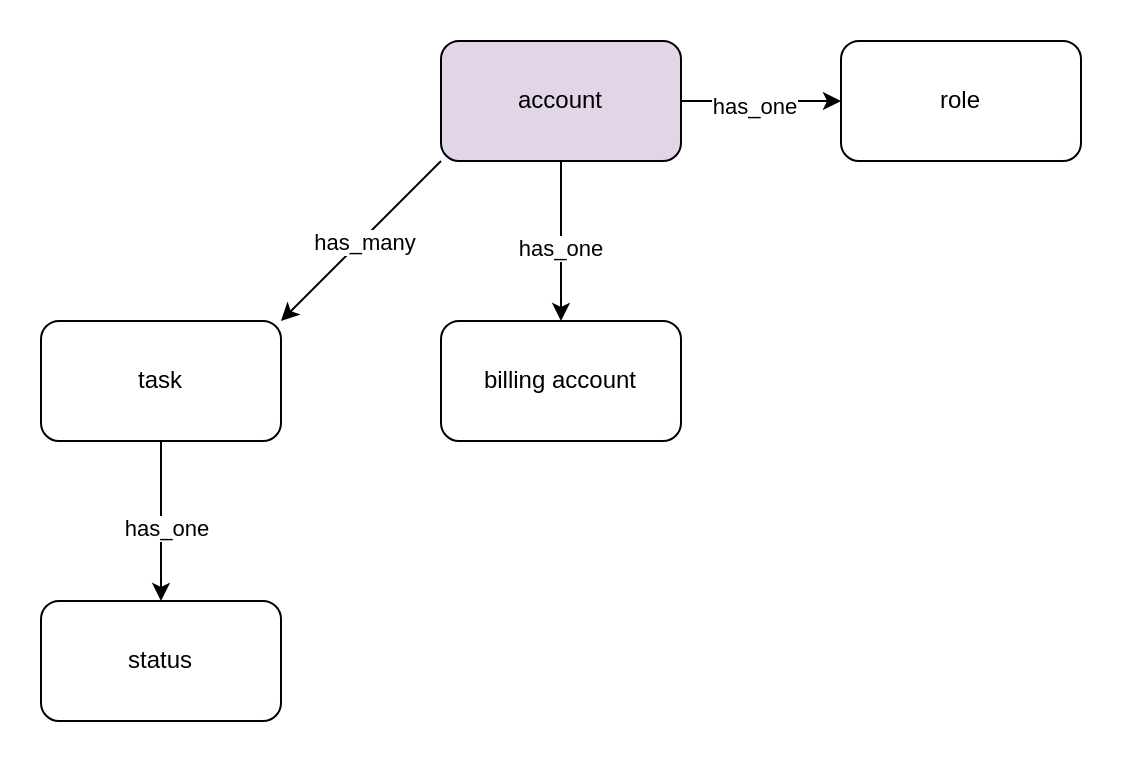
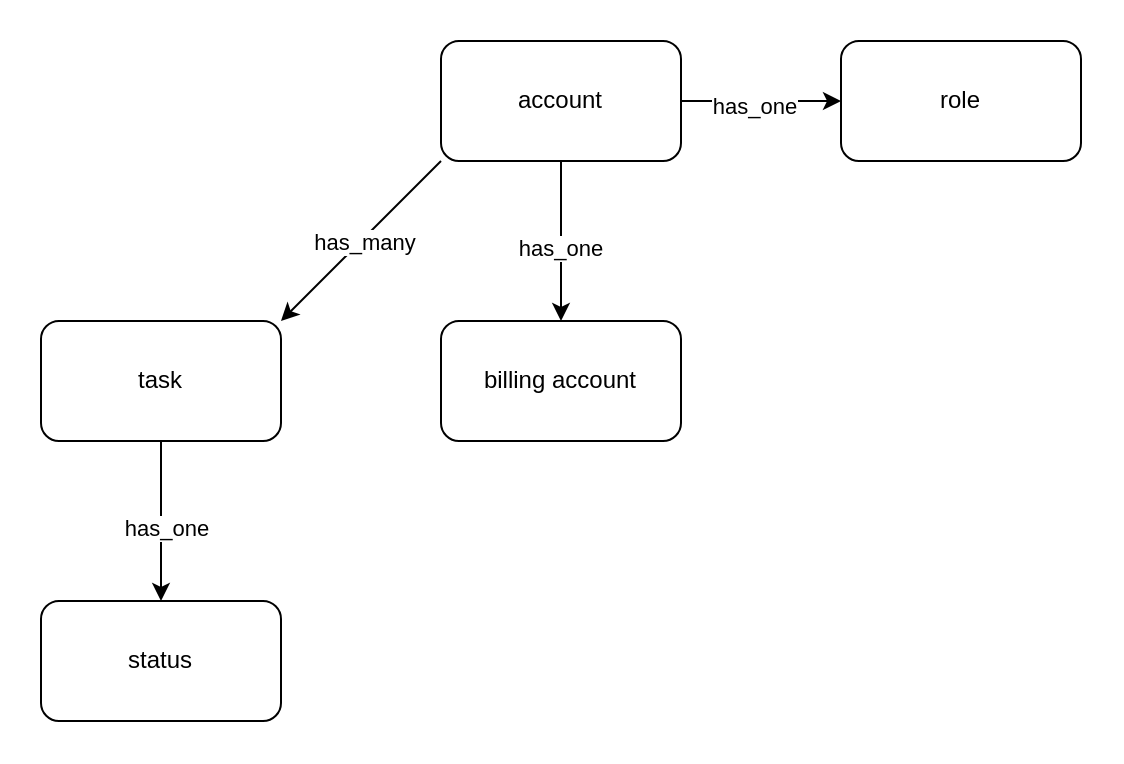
(561, 101) -> (561, 101)
